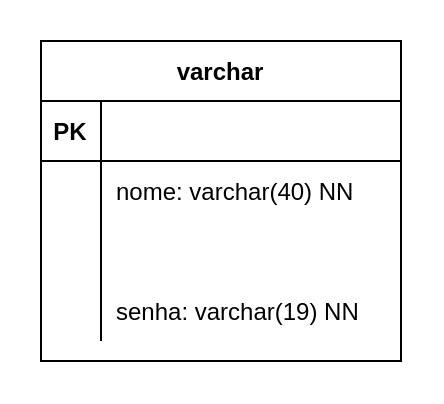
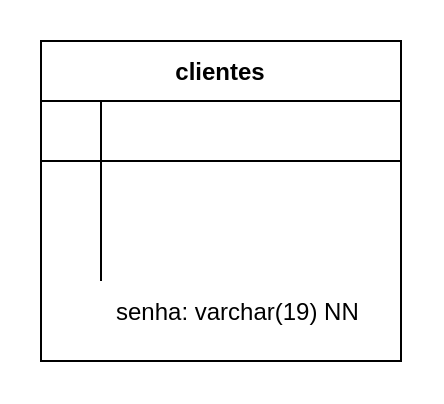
(220, 72) -> (220, 72)
(71, 131) -> none
(251, 191) -> none
